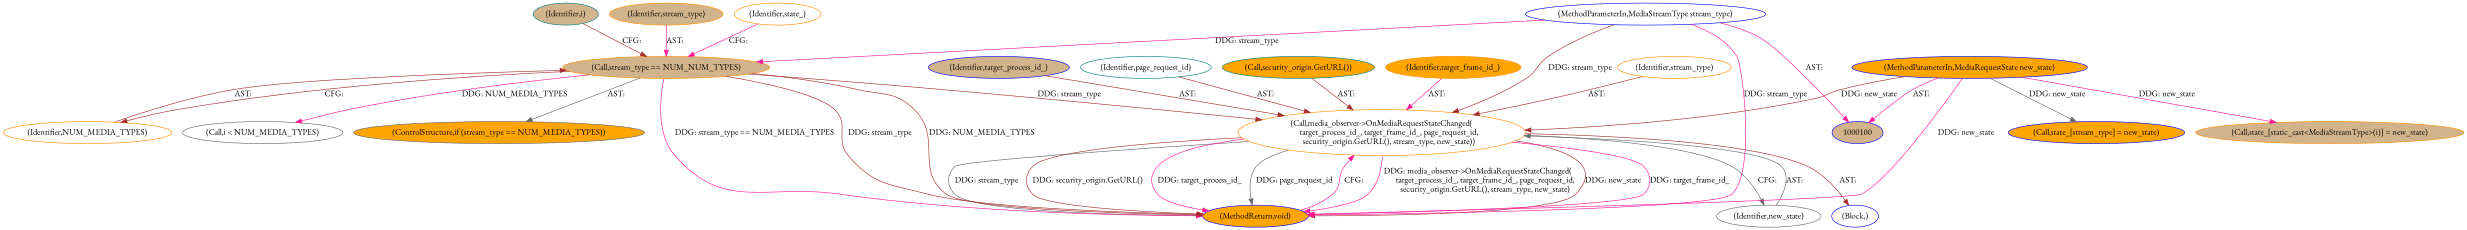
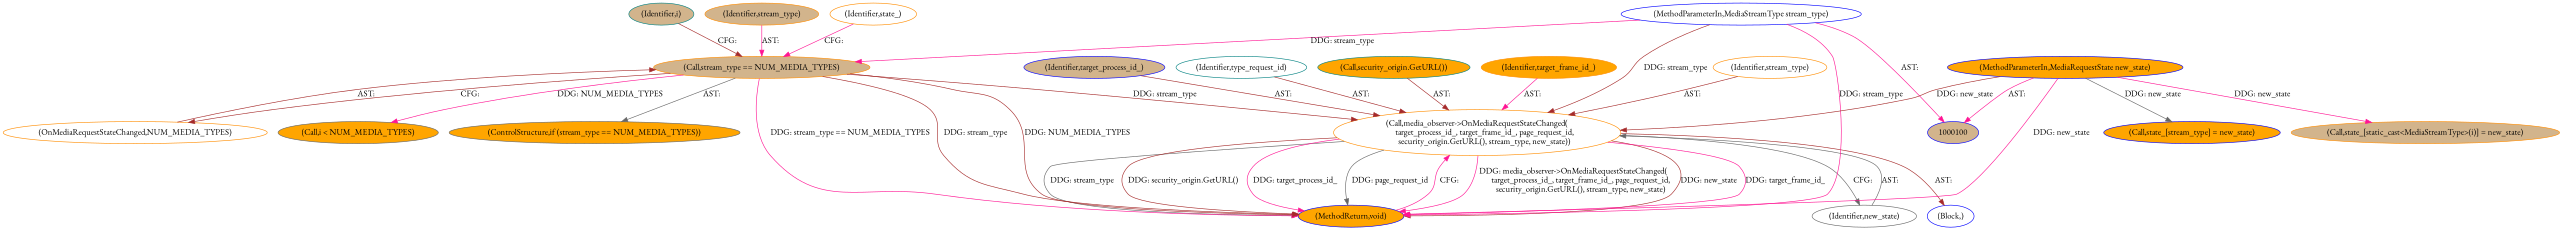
(666, 67) -> (762, 67)
(1146, 67) -> (1241, 67)
(87, 133) -> (135, 133)
(263, 133) -> (358, 133)
